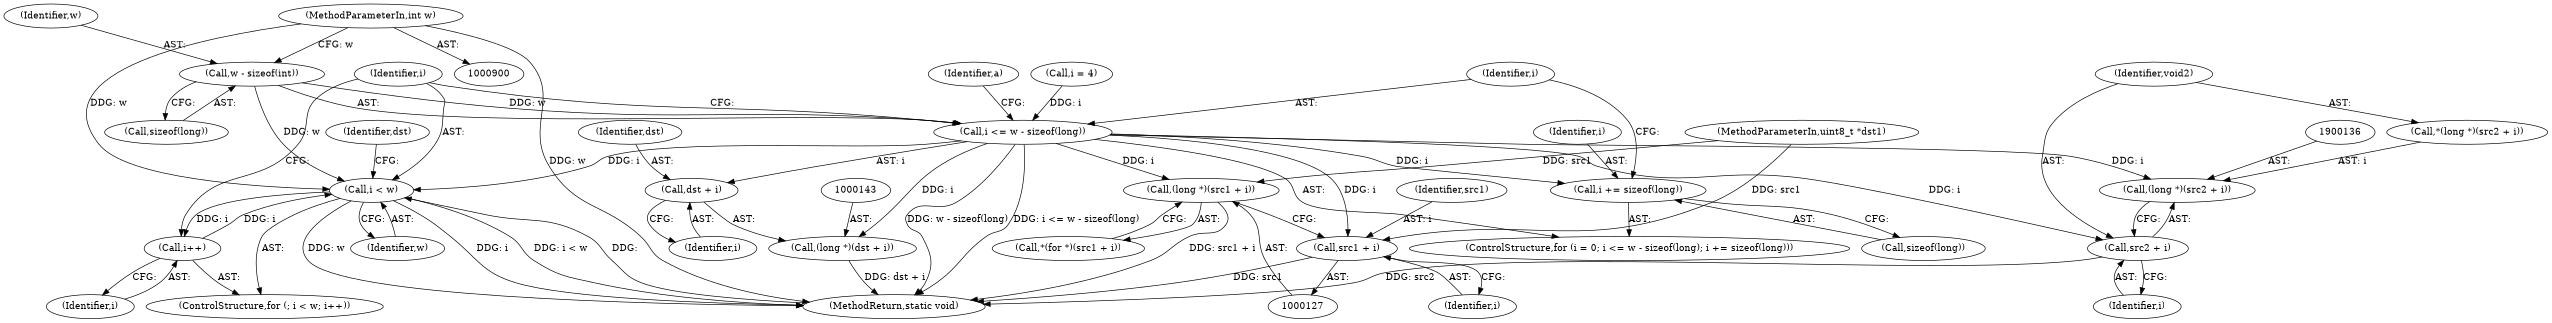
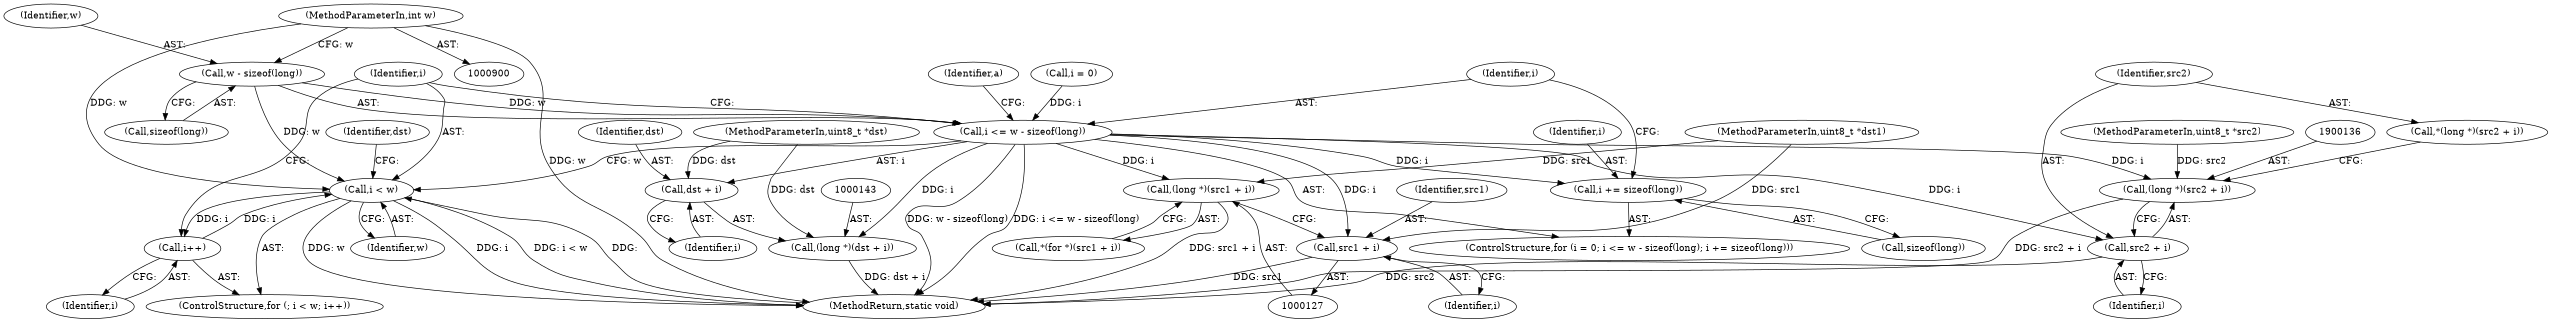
(252, 74) -> (252, 74)
(1072, 74) -> (1072, 74)
(2154, 74) -> (2154, 74)
none -> (806, 132)
none -> (2177, 132)
(624, 161) -> (624, 161)
(2353, 161) -> (2353, 161)
(1418, 219) -> (1418, 219)
none -> (1565, 271)
